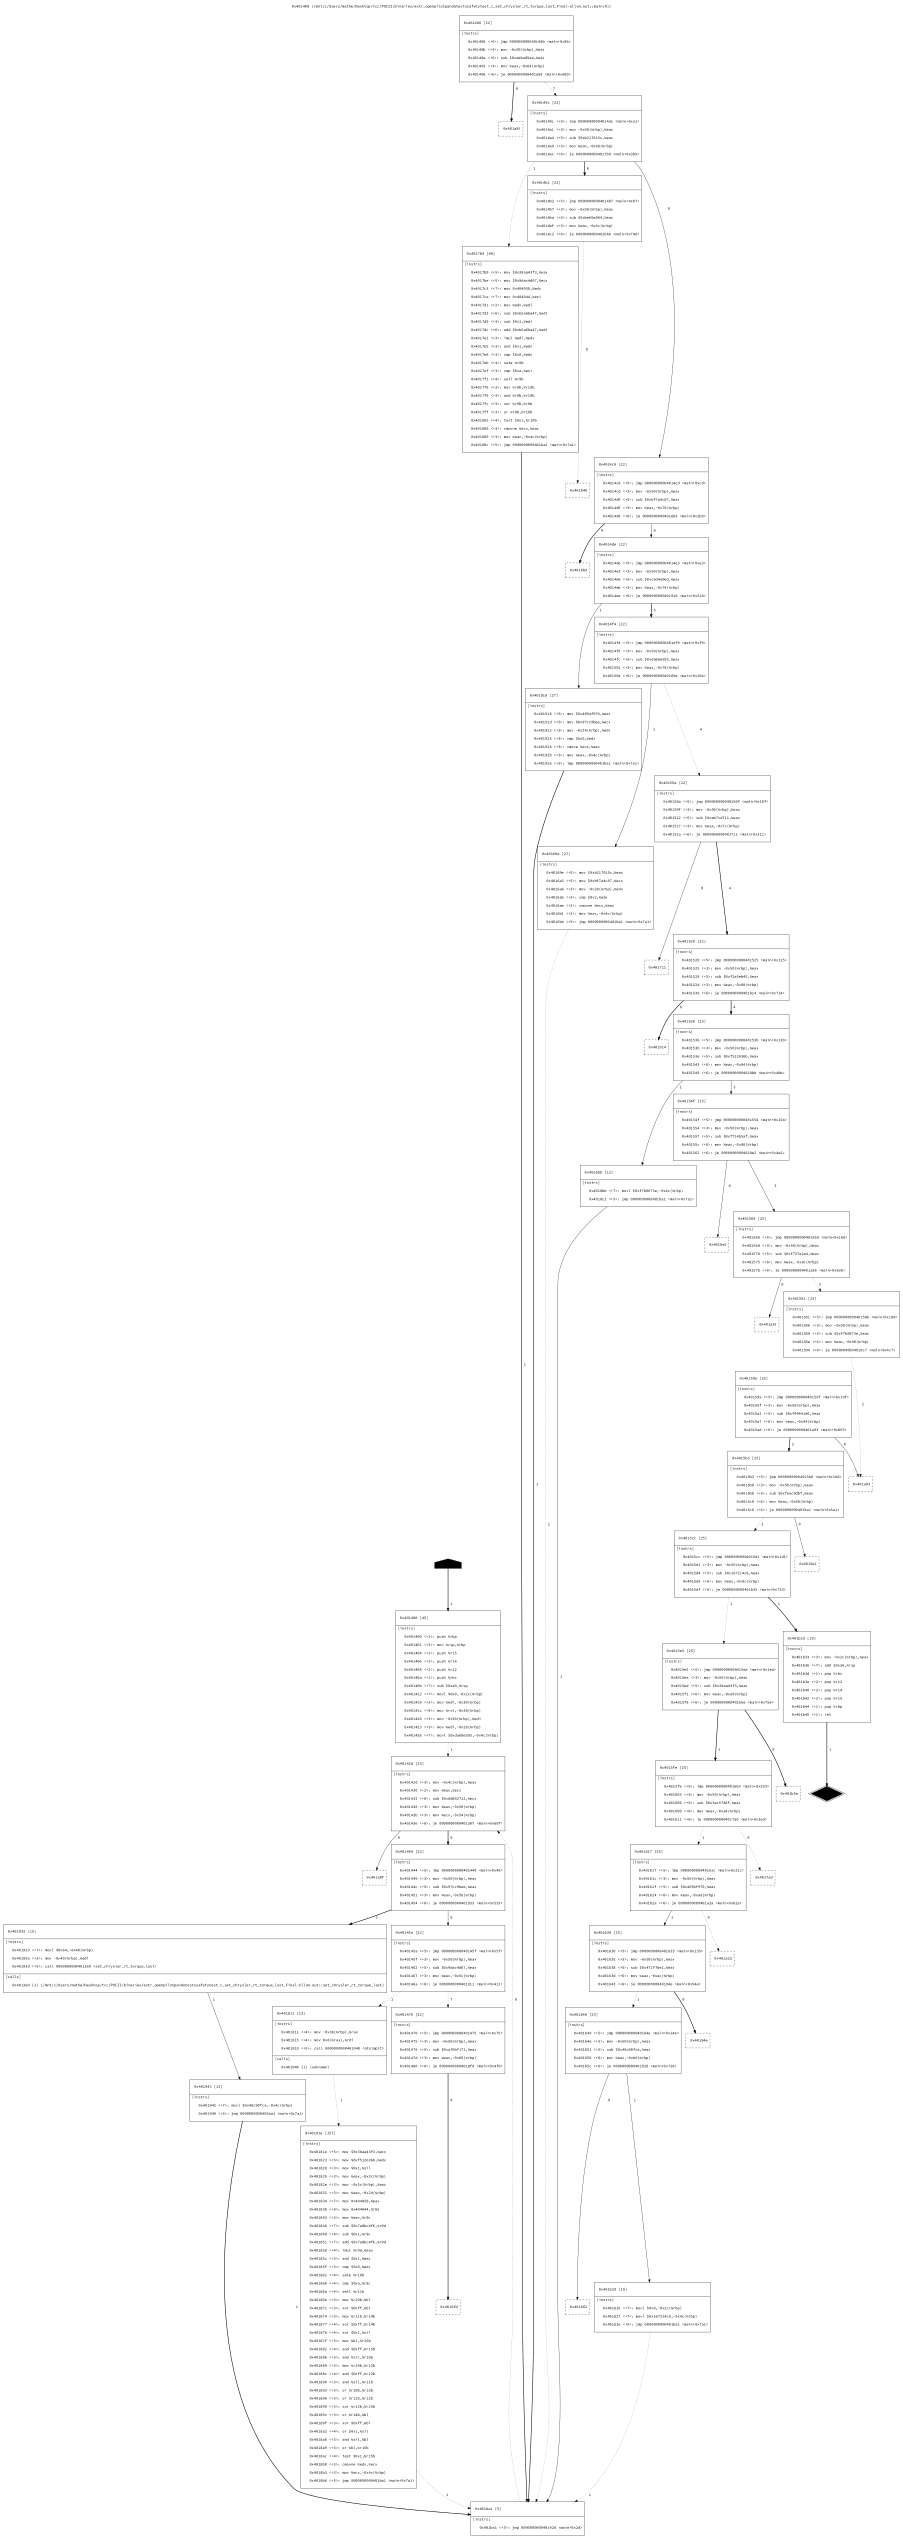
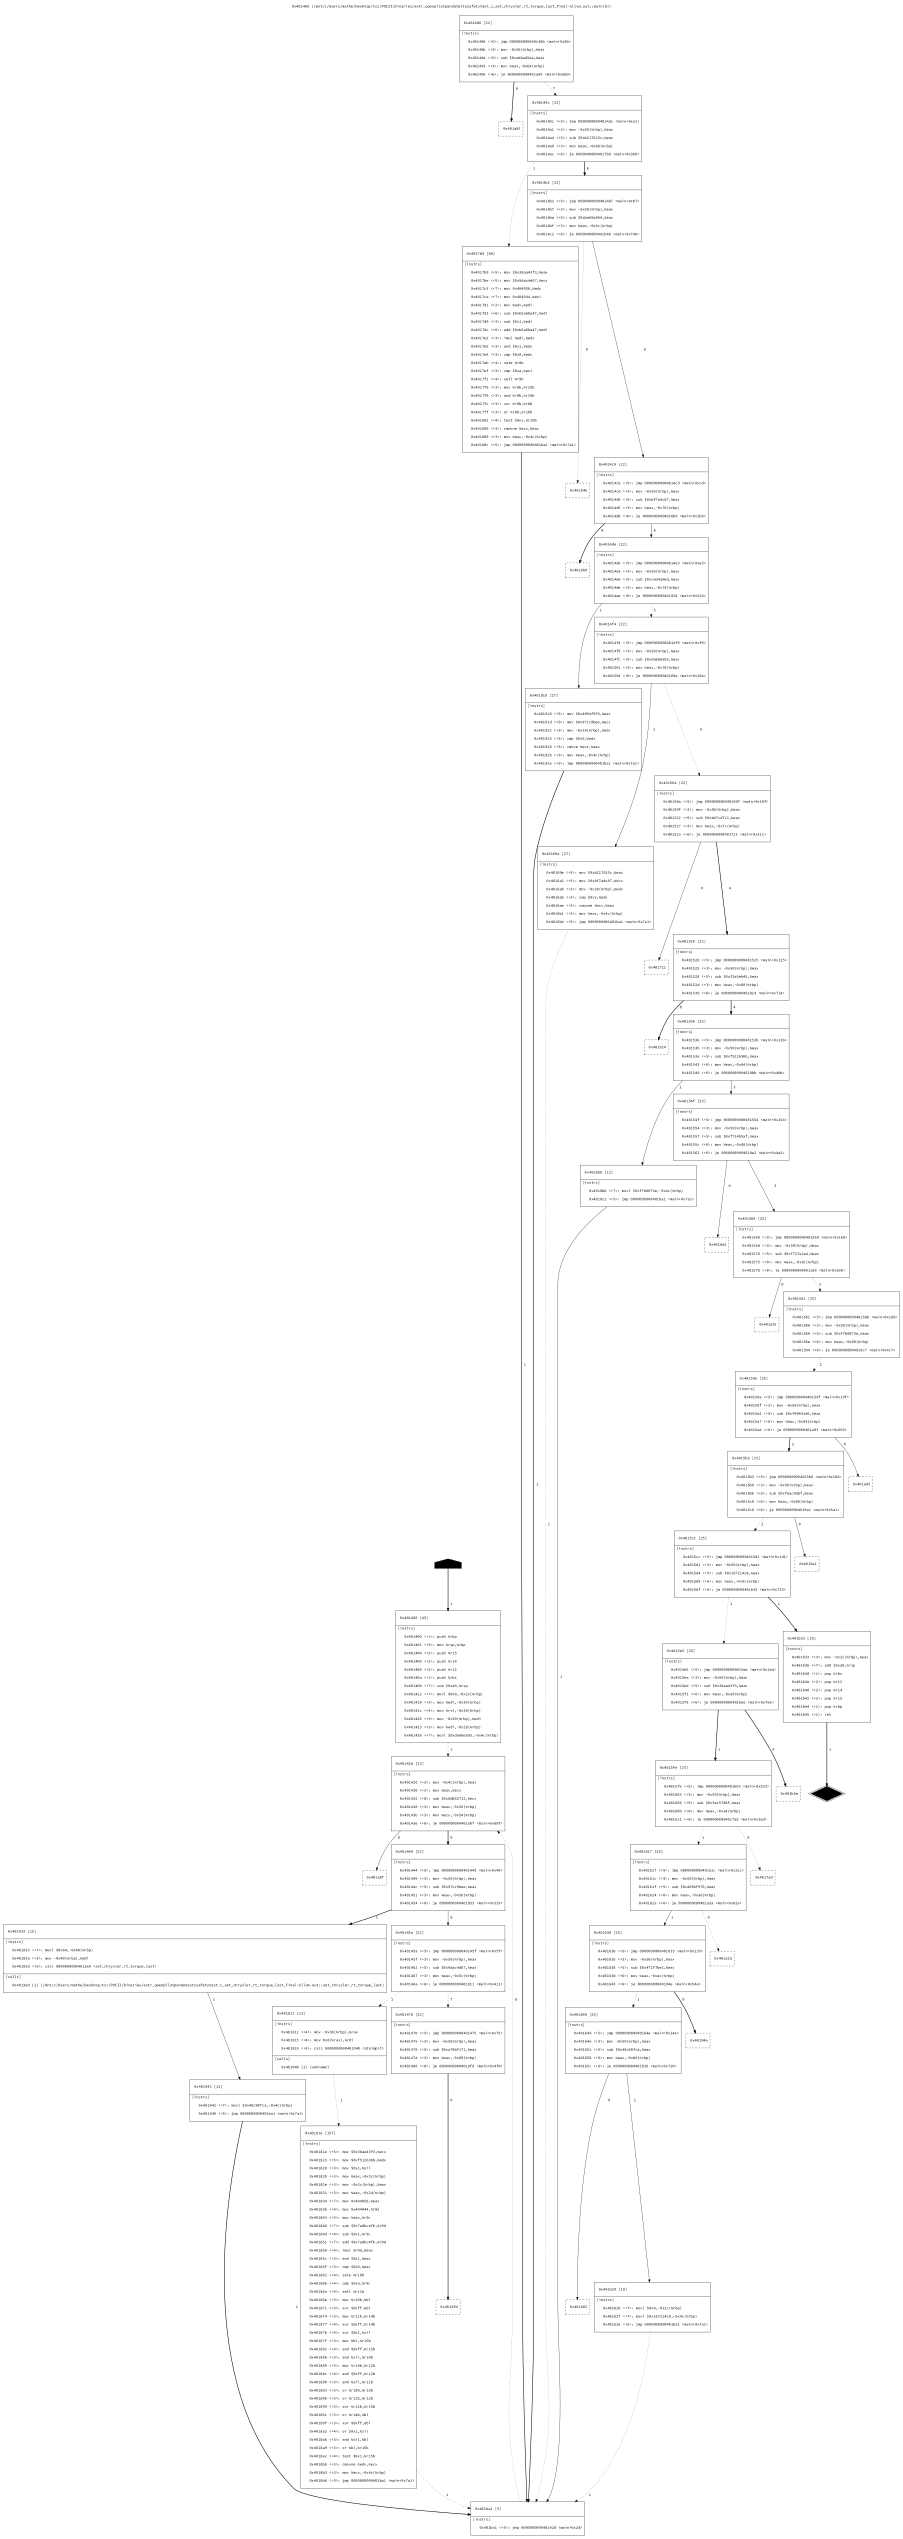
(674, 305) -> (618, 348)
(651, 609) -> (651, 609)
(858, 1416) -> (818, 1363)
